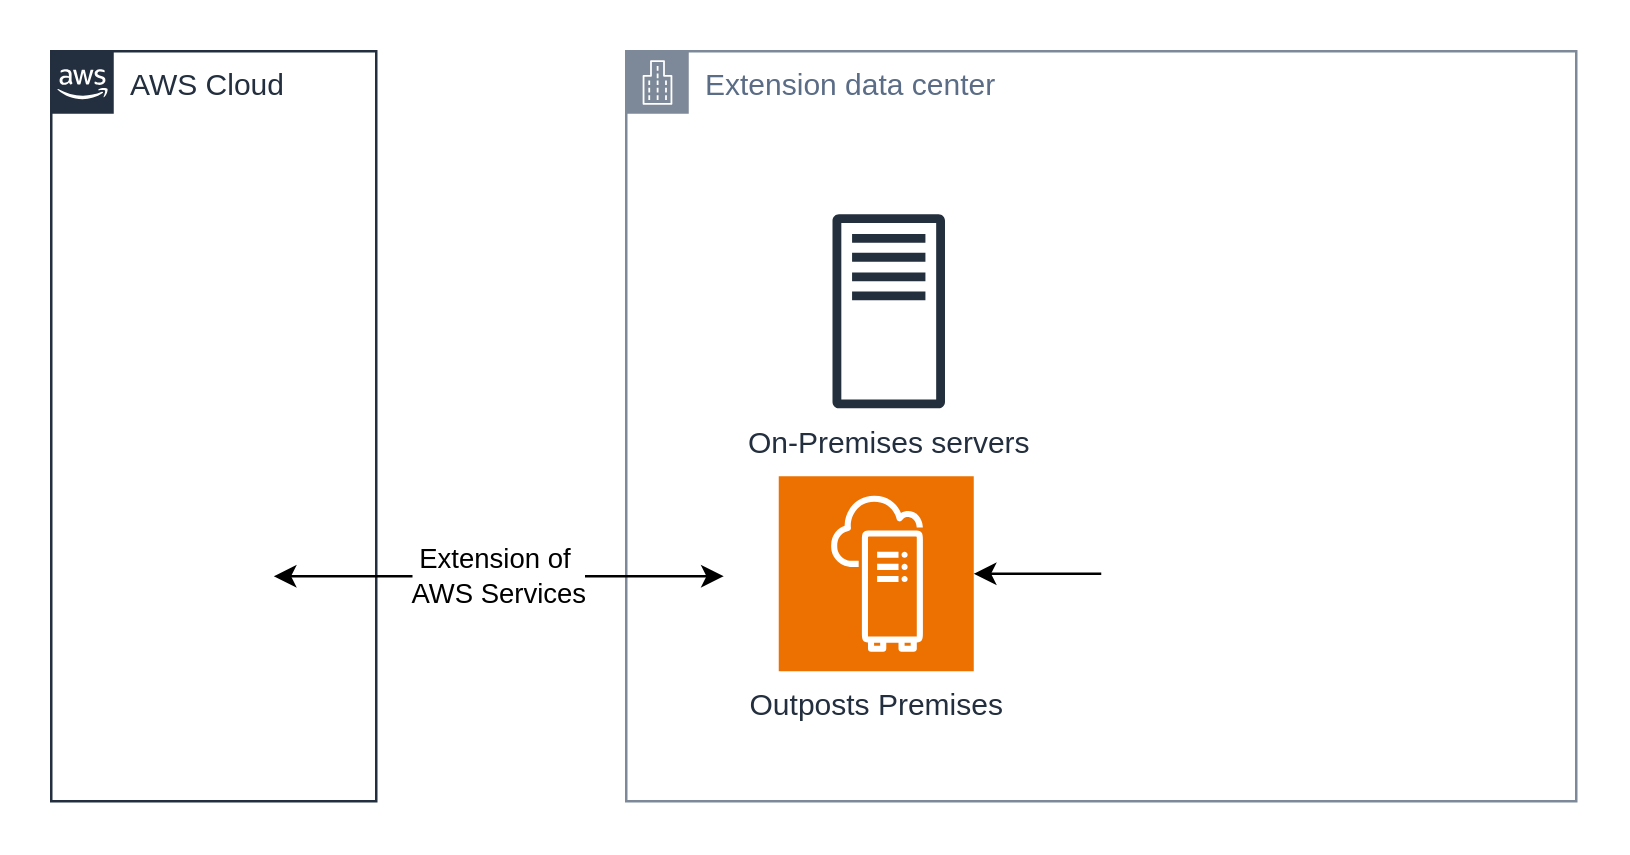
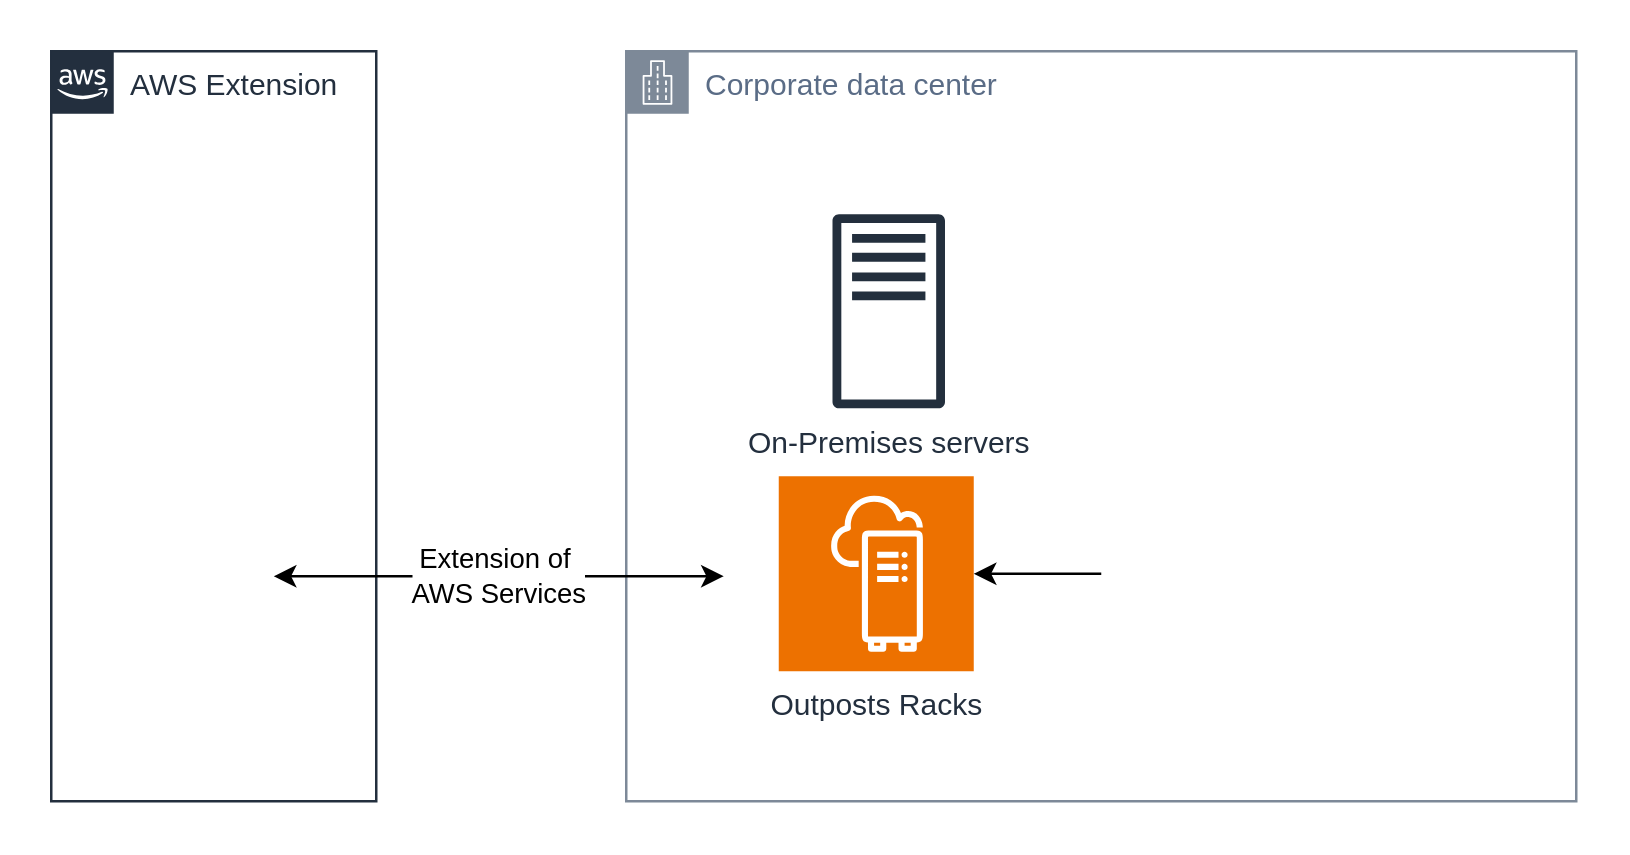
(199, 87) -> (233, 87)
(871, 87) -> (875, 87)
(878, 707) -> (878, 707)
